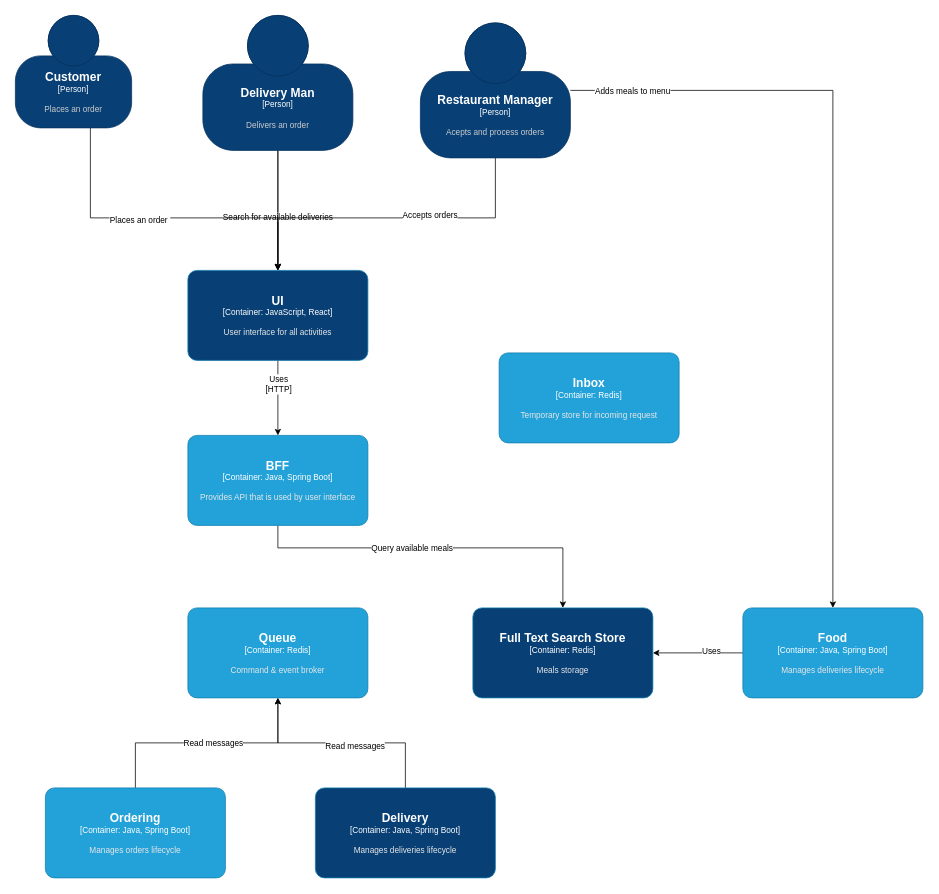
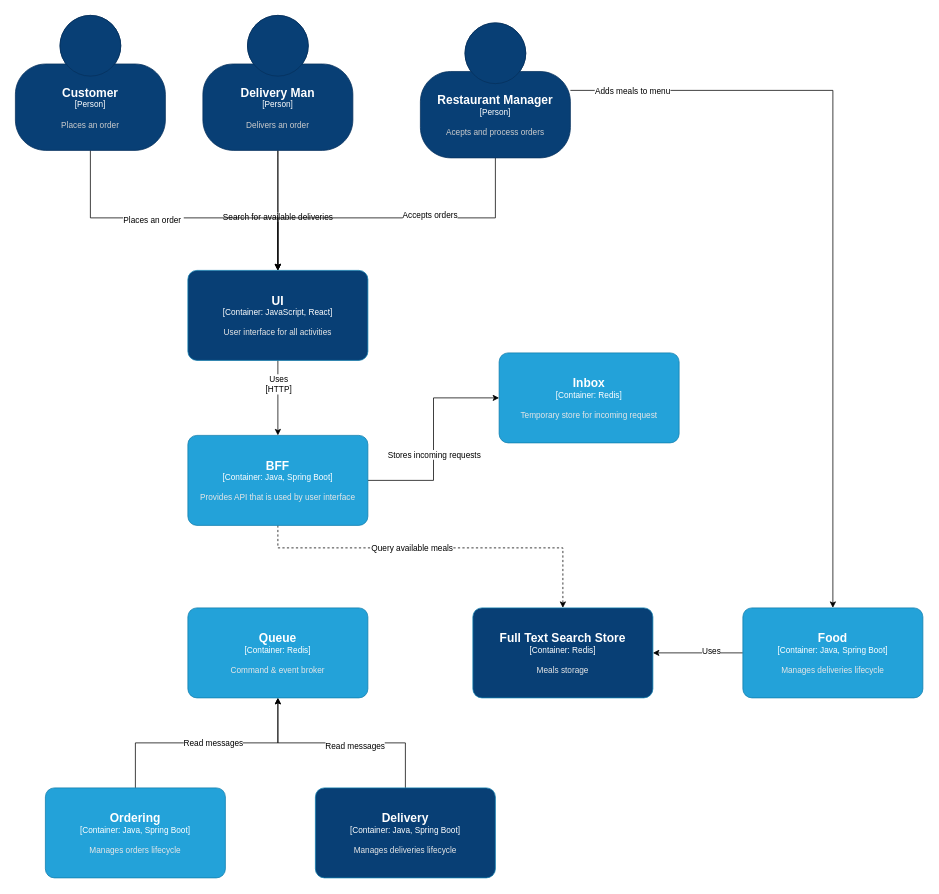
(74, 72) -> (90, 83)
none -> (434, 471)
(535, 548) -> (535, 548)
